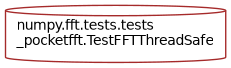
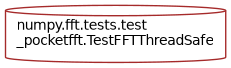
(116, 34) -> (116, 34)
